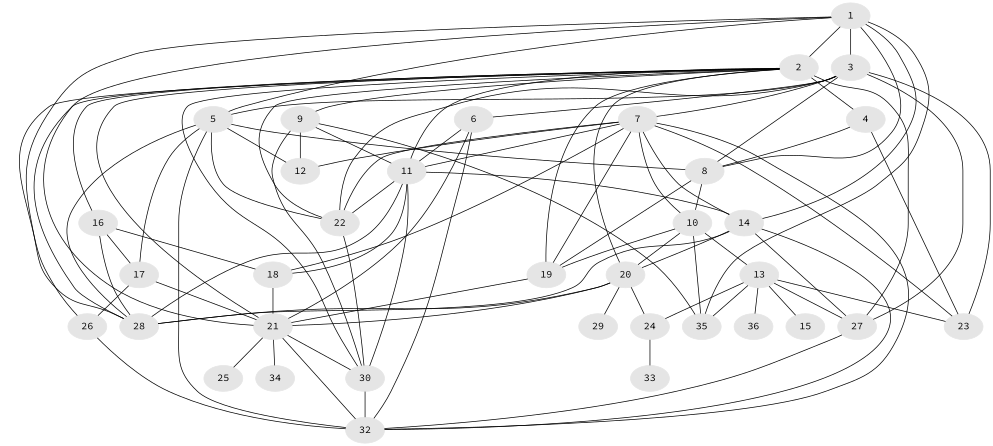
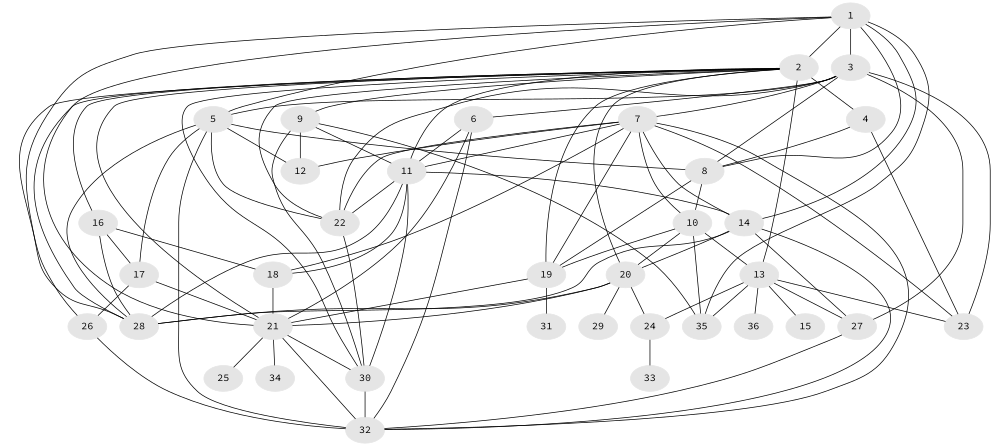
(908, 172) -> (782, 176)
none -> (546, 327)
